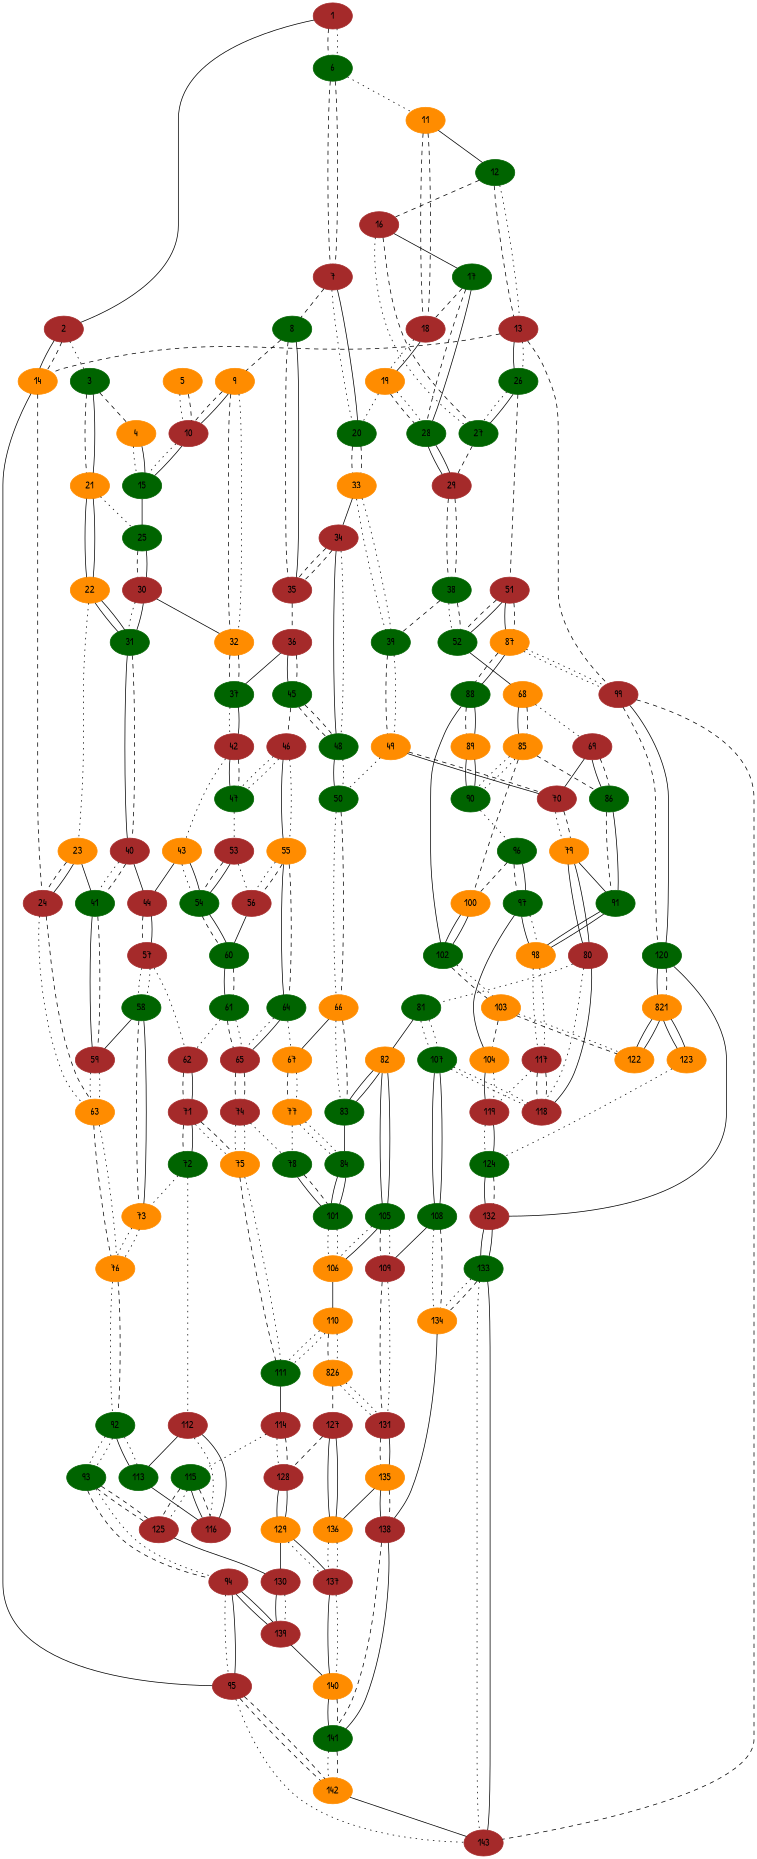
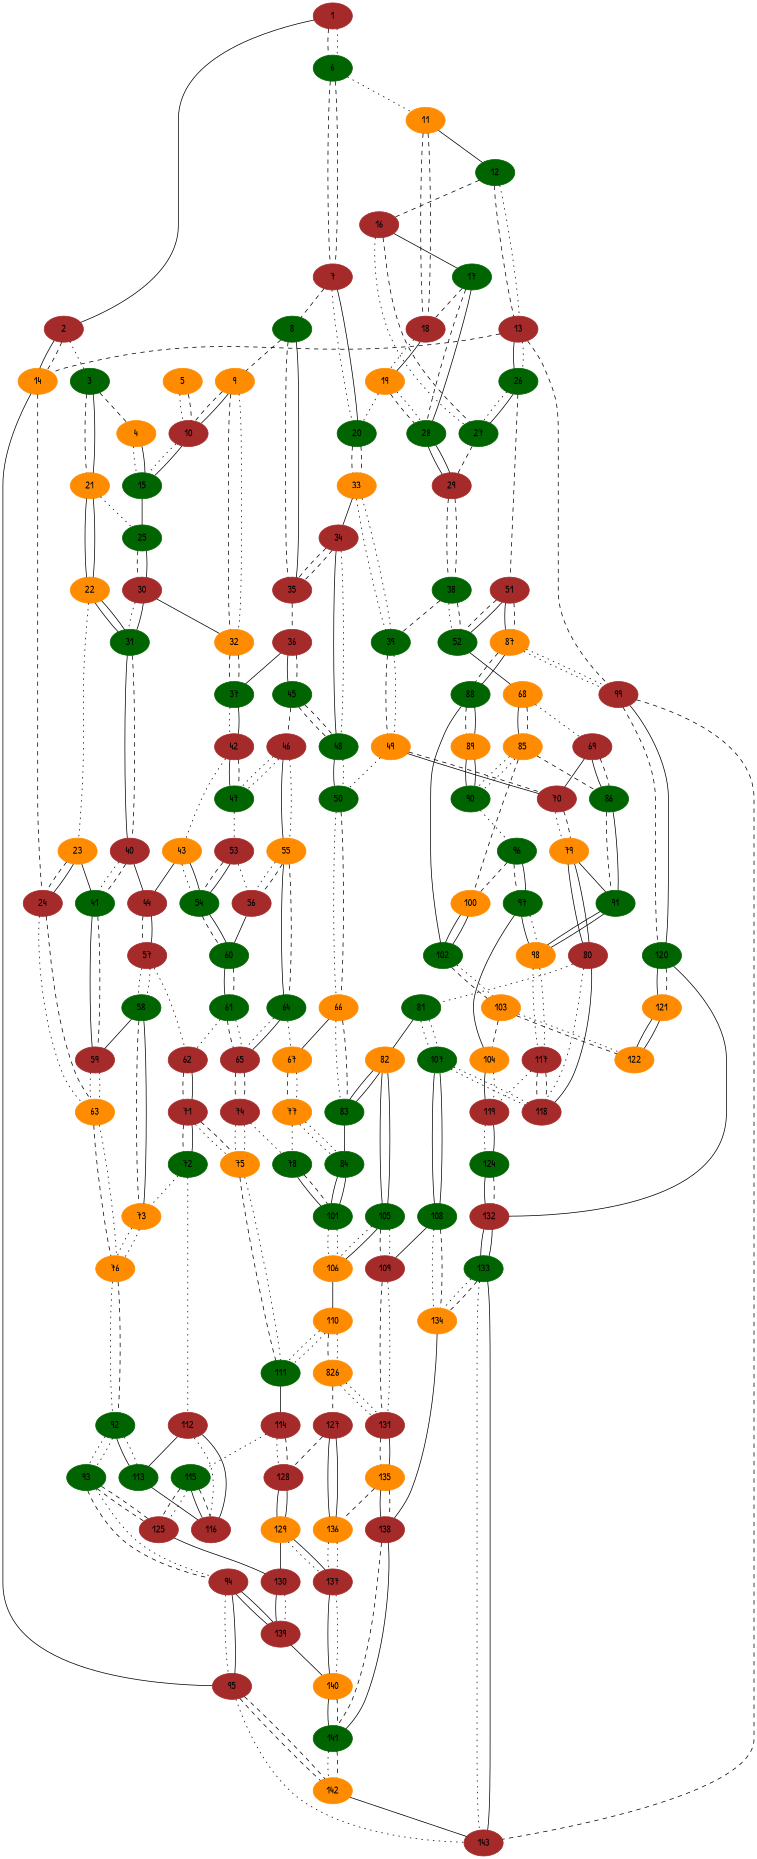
(662, 1008) -> (662, 1008)
(687, 1060) -> none
(359, 1504) -> (359, 1504)
